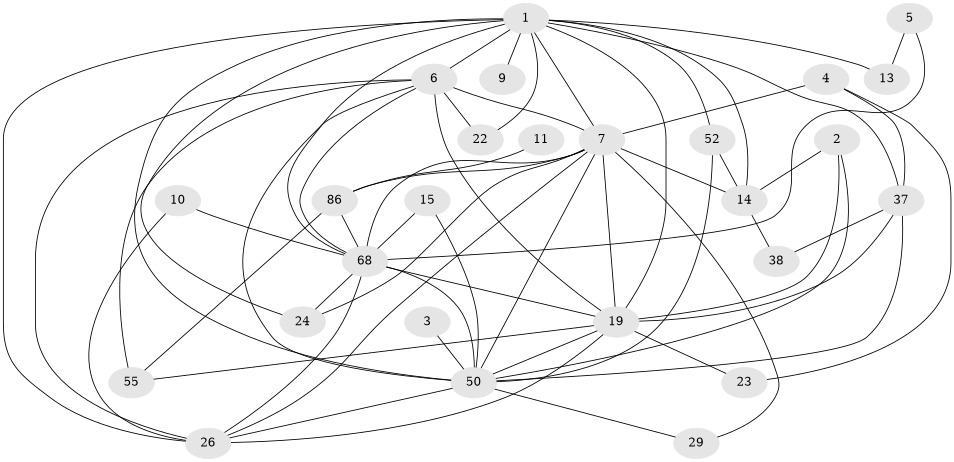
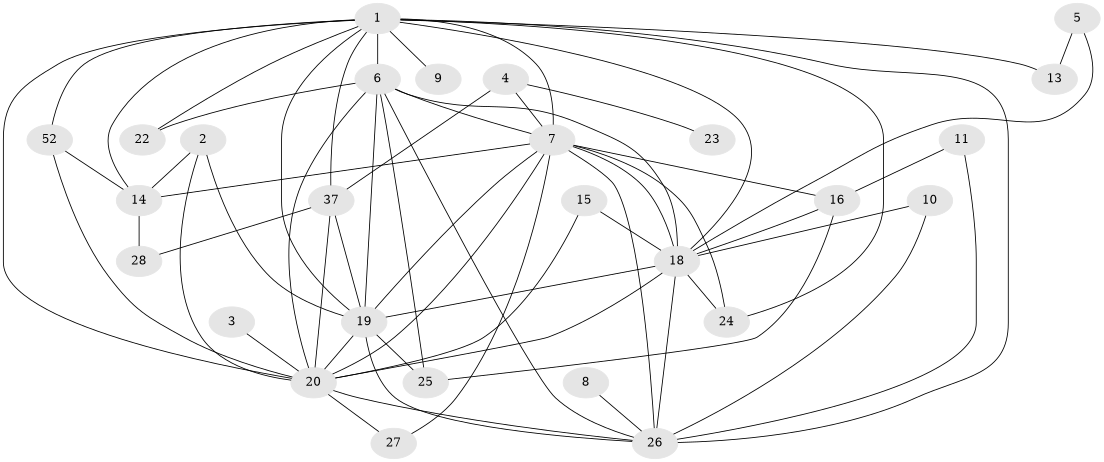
(335, 201) -> (837, 201)
(365, 261) -> (677, 261)
(776, 261) -> (139, 261)
(680, 352) -> none
none -> (919, 376)
(132, 383) -> (426, 383)
(474, 383) -> (314, 383)
none -> (586, 383)
(696, 443) -> (394, 443)
